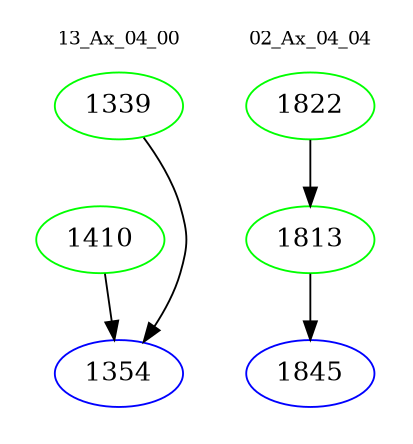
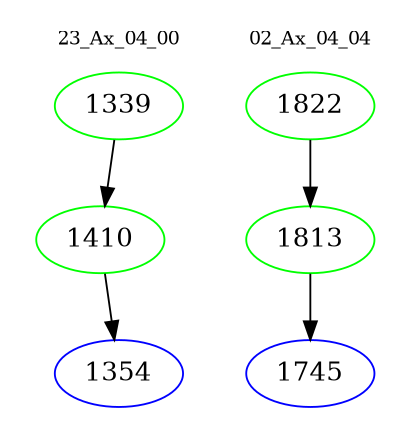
(119, 40) -> (119, 40)
(186, 230) -> (111, 164)
(310, 374) -> (310, 374)
